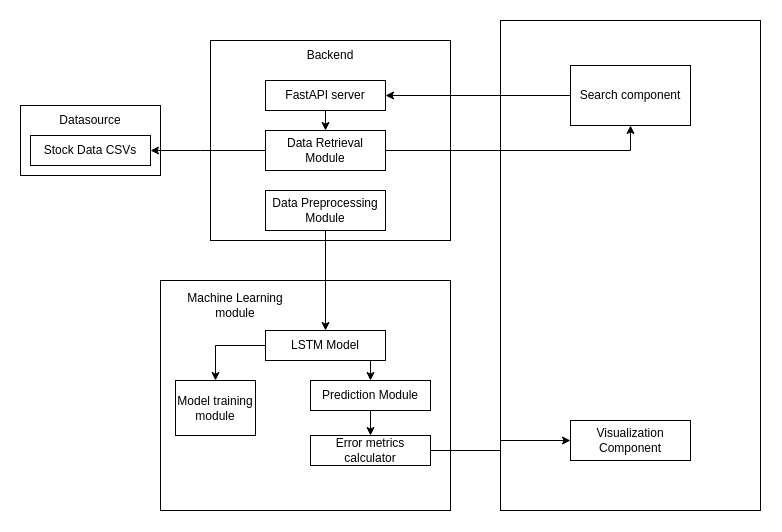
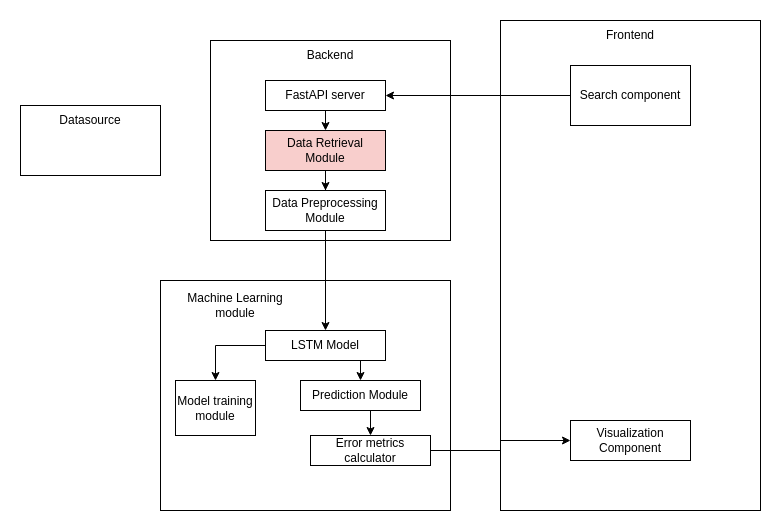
none -> (631, 36)
(91, 151) -> none
(212, 151) -> none
(326, 151) -> (326, 151)
(517, 151) -> (326, 185)
(371, 396) -> (361, 396)
